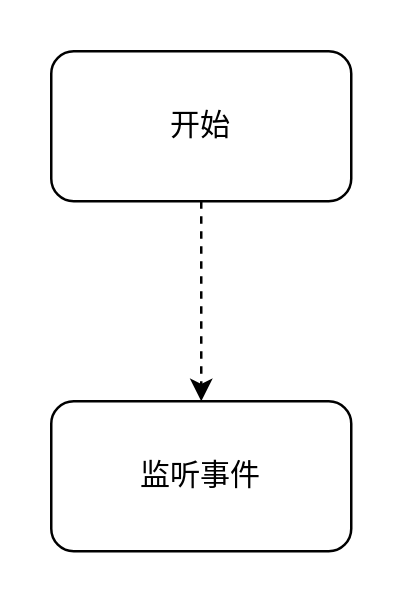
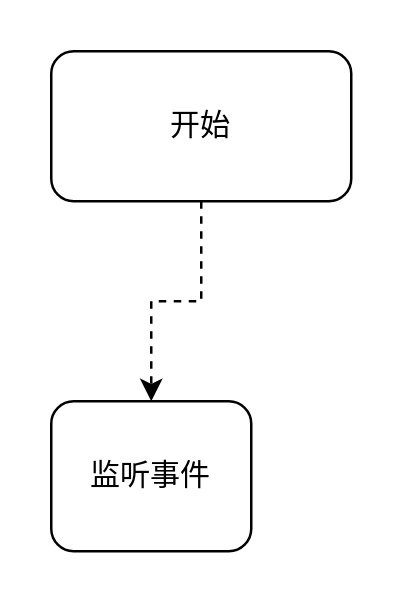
(201, 476) -> (151, 476)
